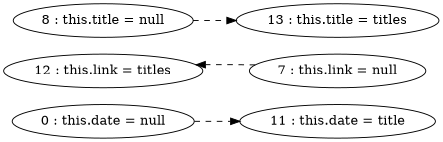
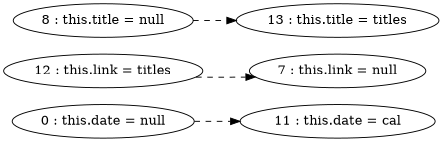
(230, 65) -> (221, 77)
(338, 121) -> (338, 121)
